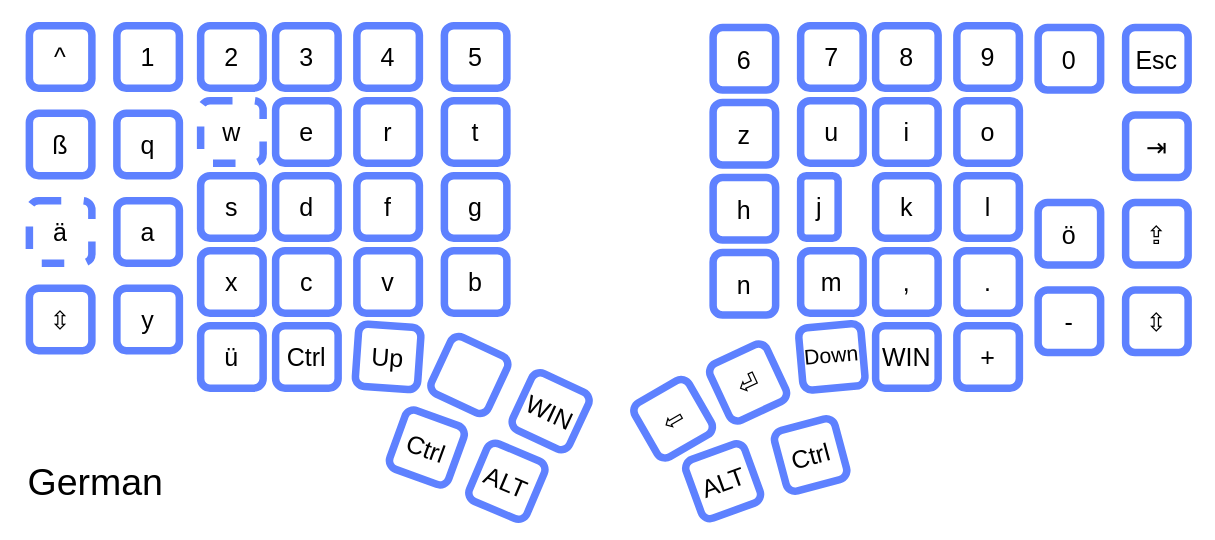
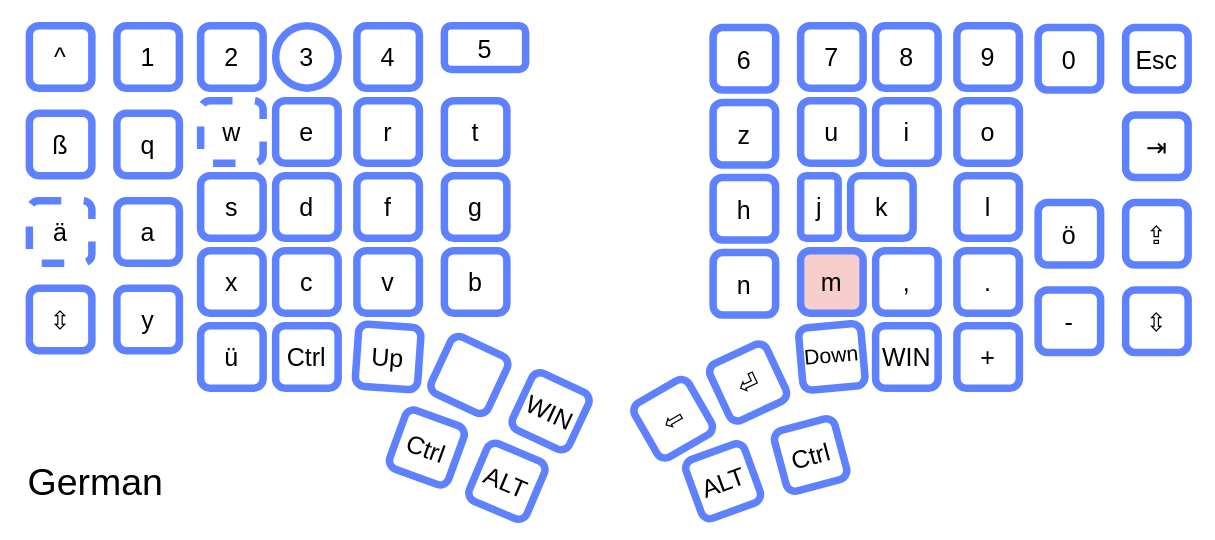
(307, 57) -> (307, 57)
(476, 57) -> (485, 48)
(907, 207) -> (882, 207)
(832, 282) -> (832, 282)
